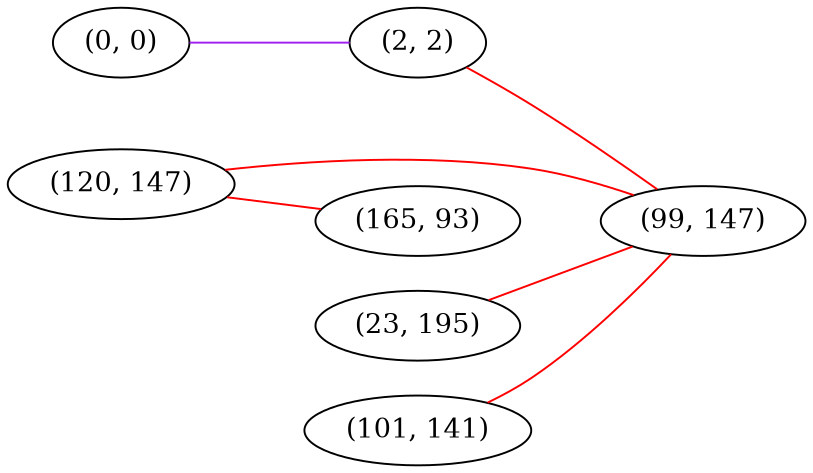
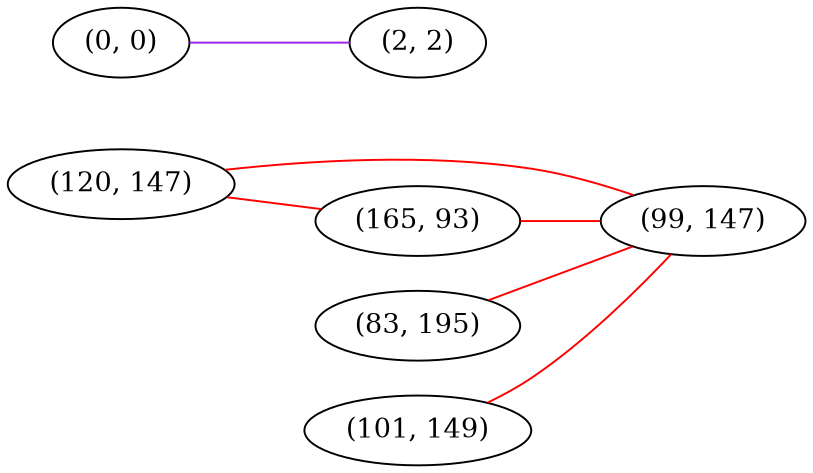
(564, 125) -> (560, 221)
(418, 326) -> (418, 326)
(418, 430) -> (418, 430)
